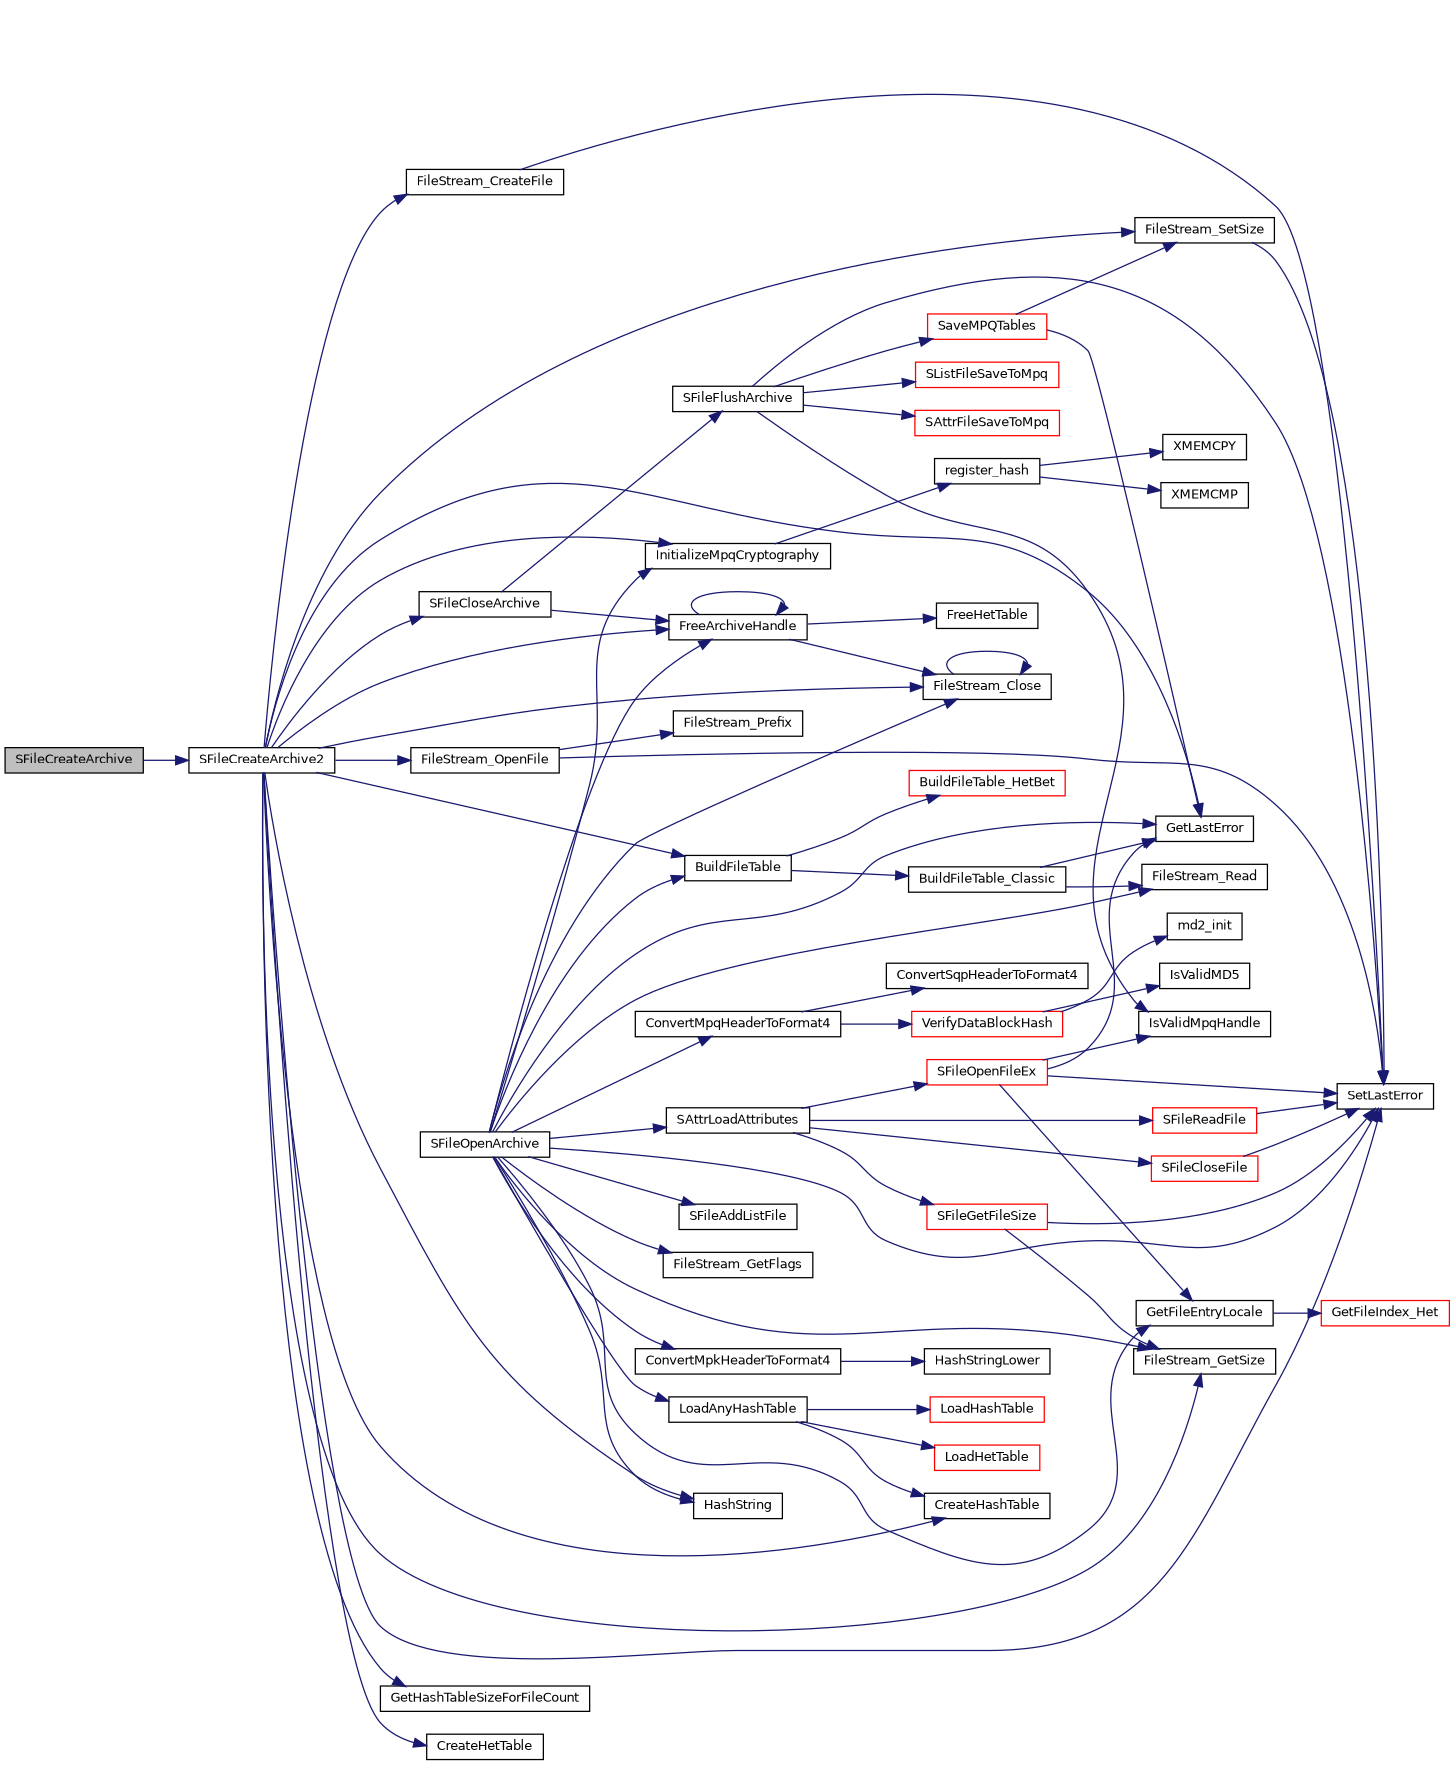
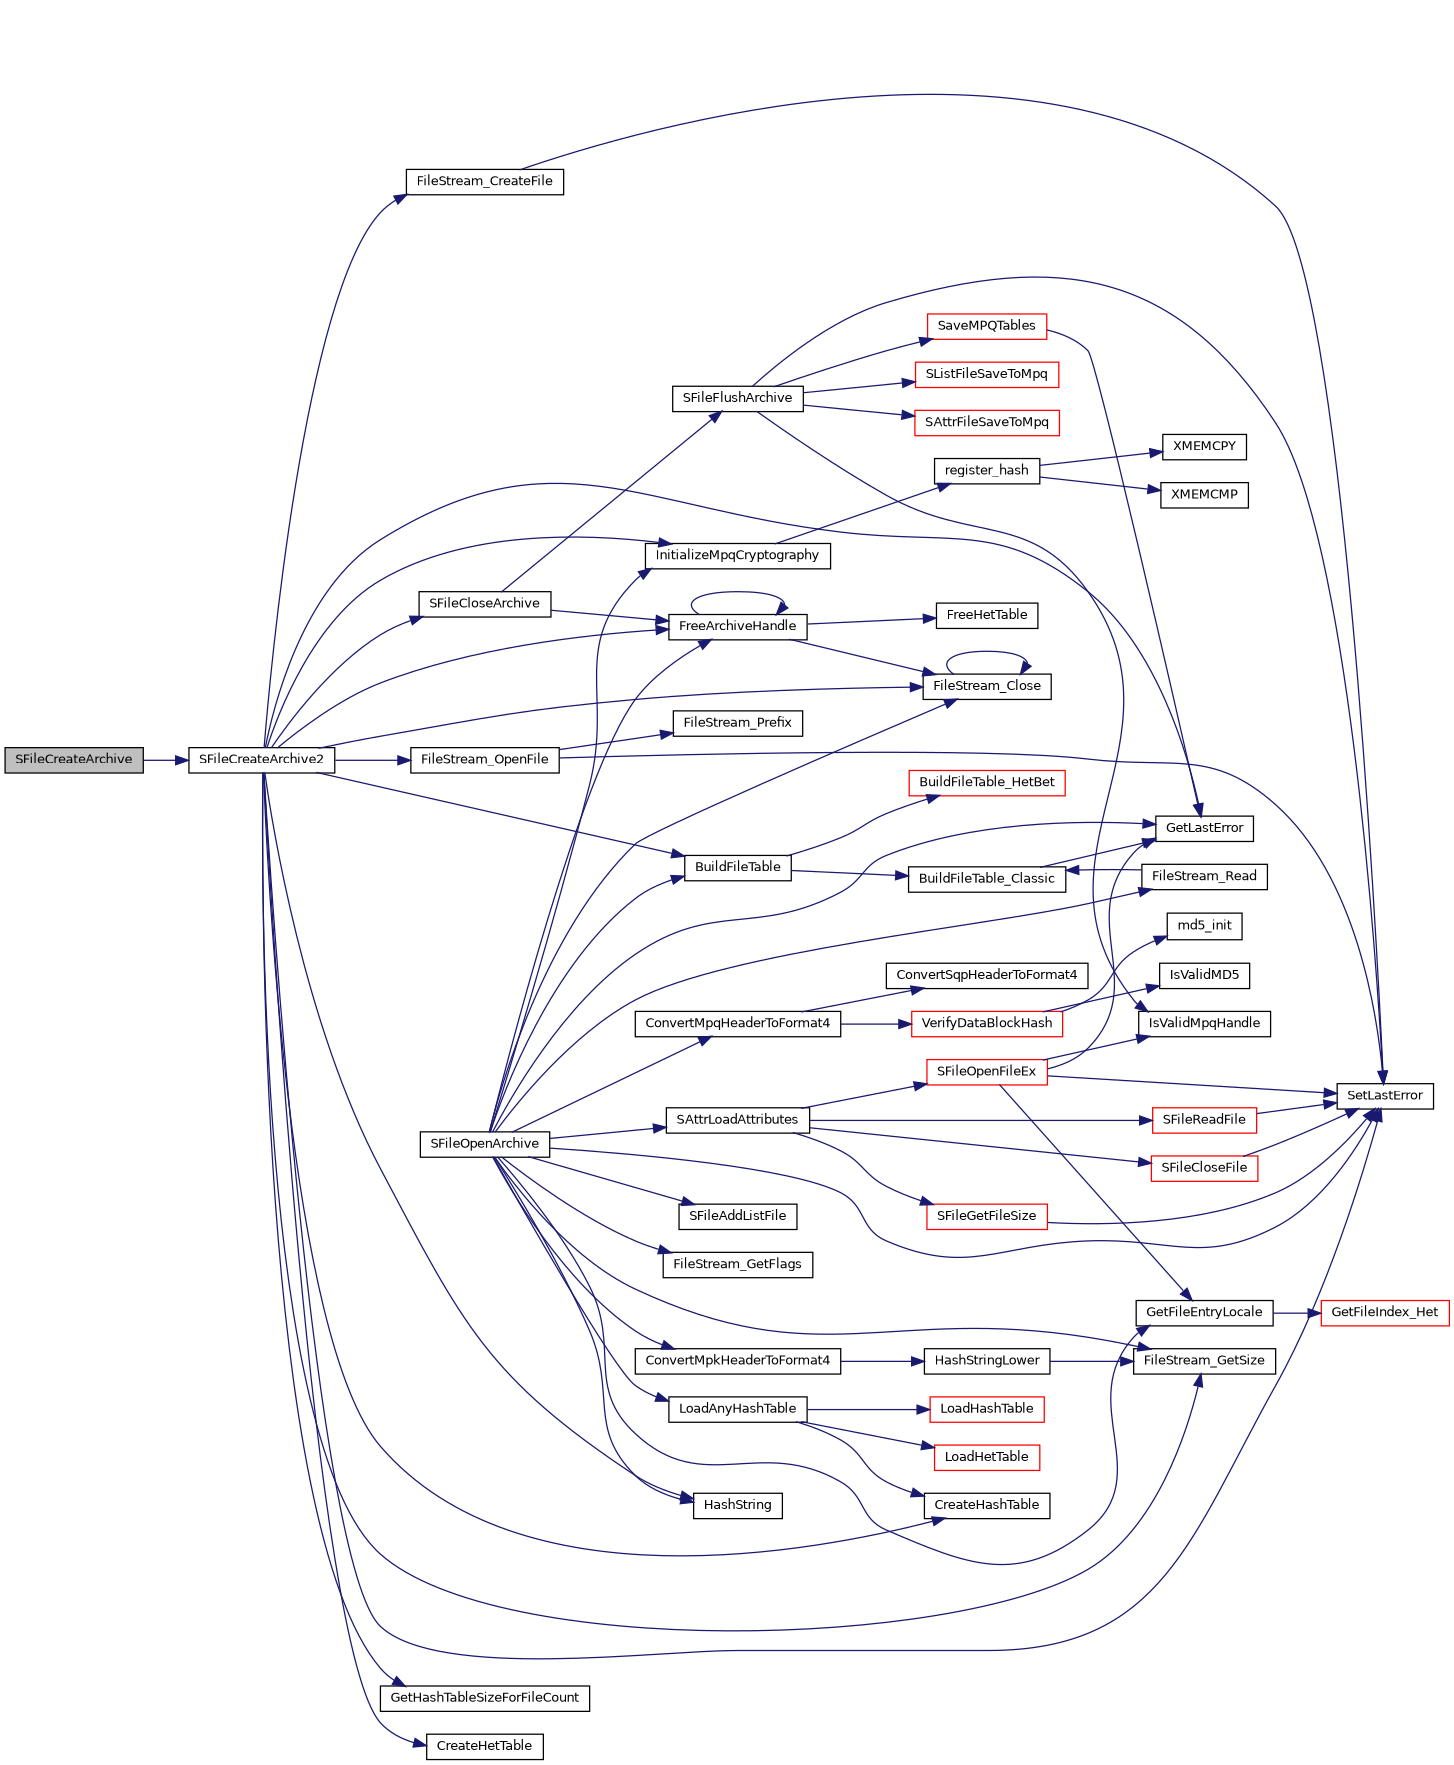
(1205, 230) -> none
(1102, 887) -> (1110, 870)
(1205, 926) -> (1205, 926)
(1077, 1286) -> (1085, 1361)
